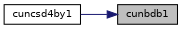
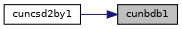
(42, 14) -> (42, 14)
